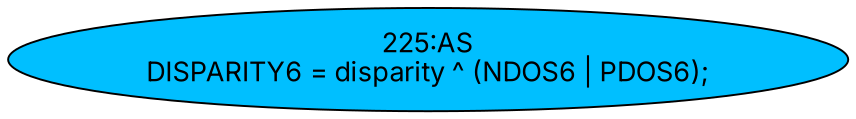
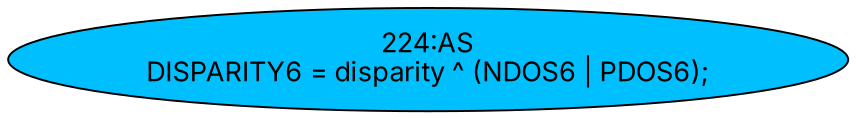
(428, 60) -> (428, 60)
